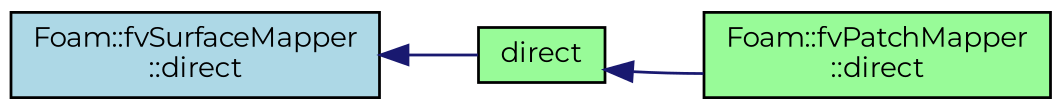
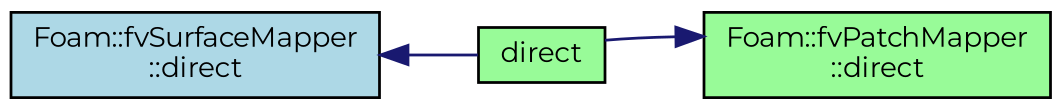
(668, 73) -> (640, 38)
